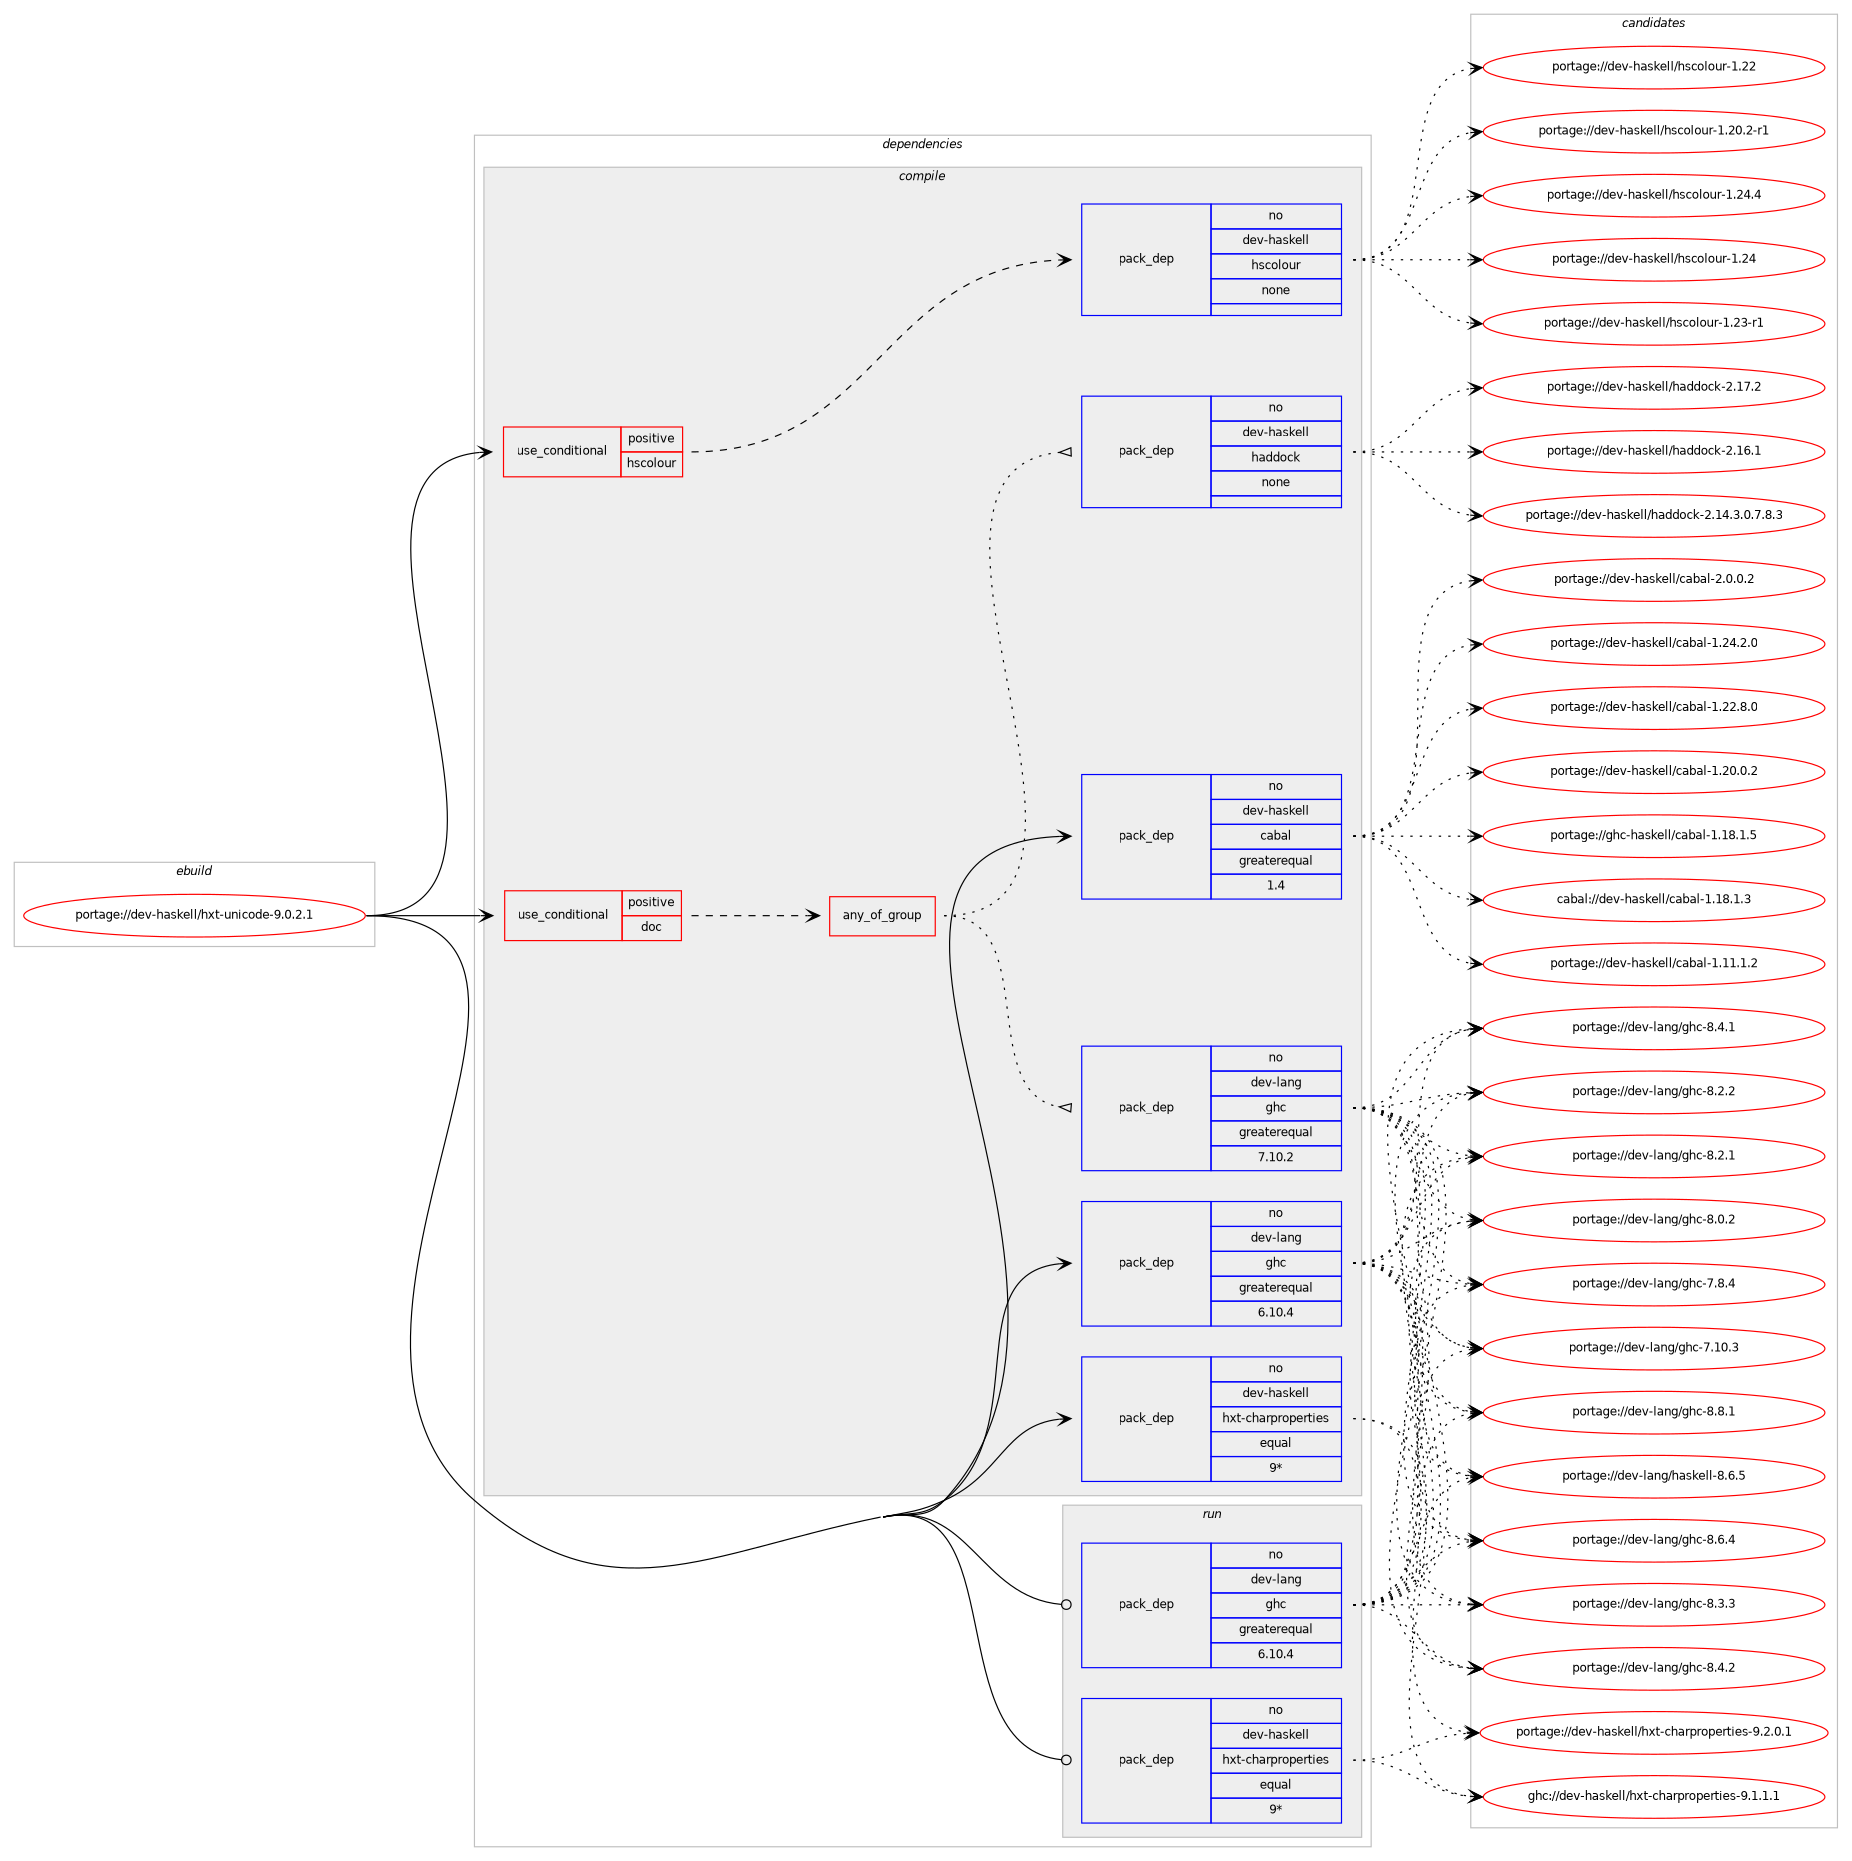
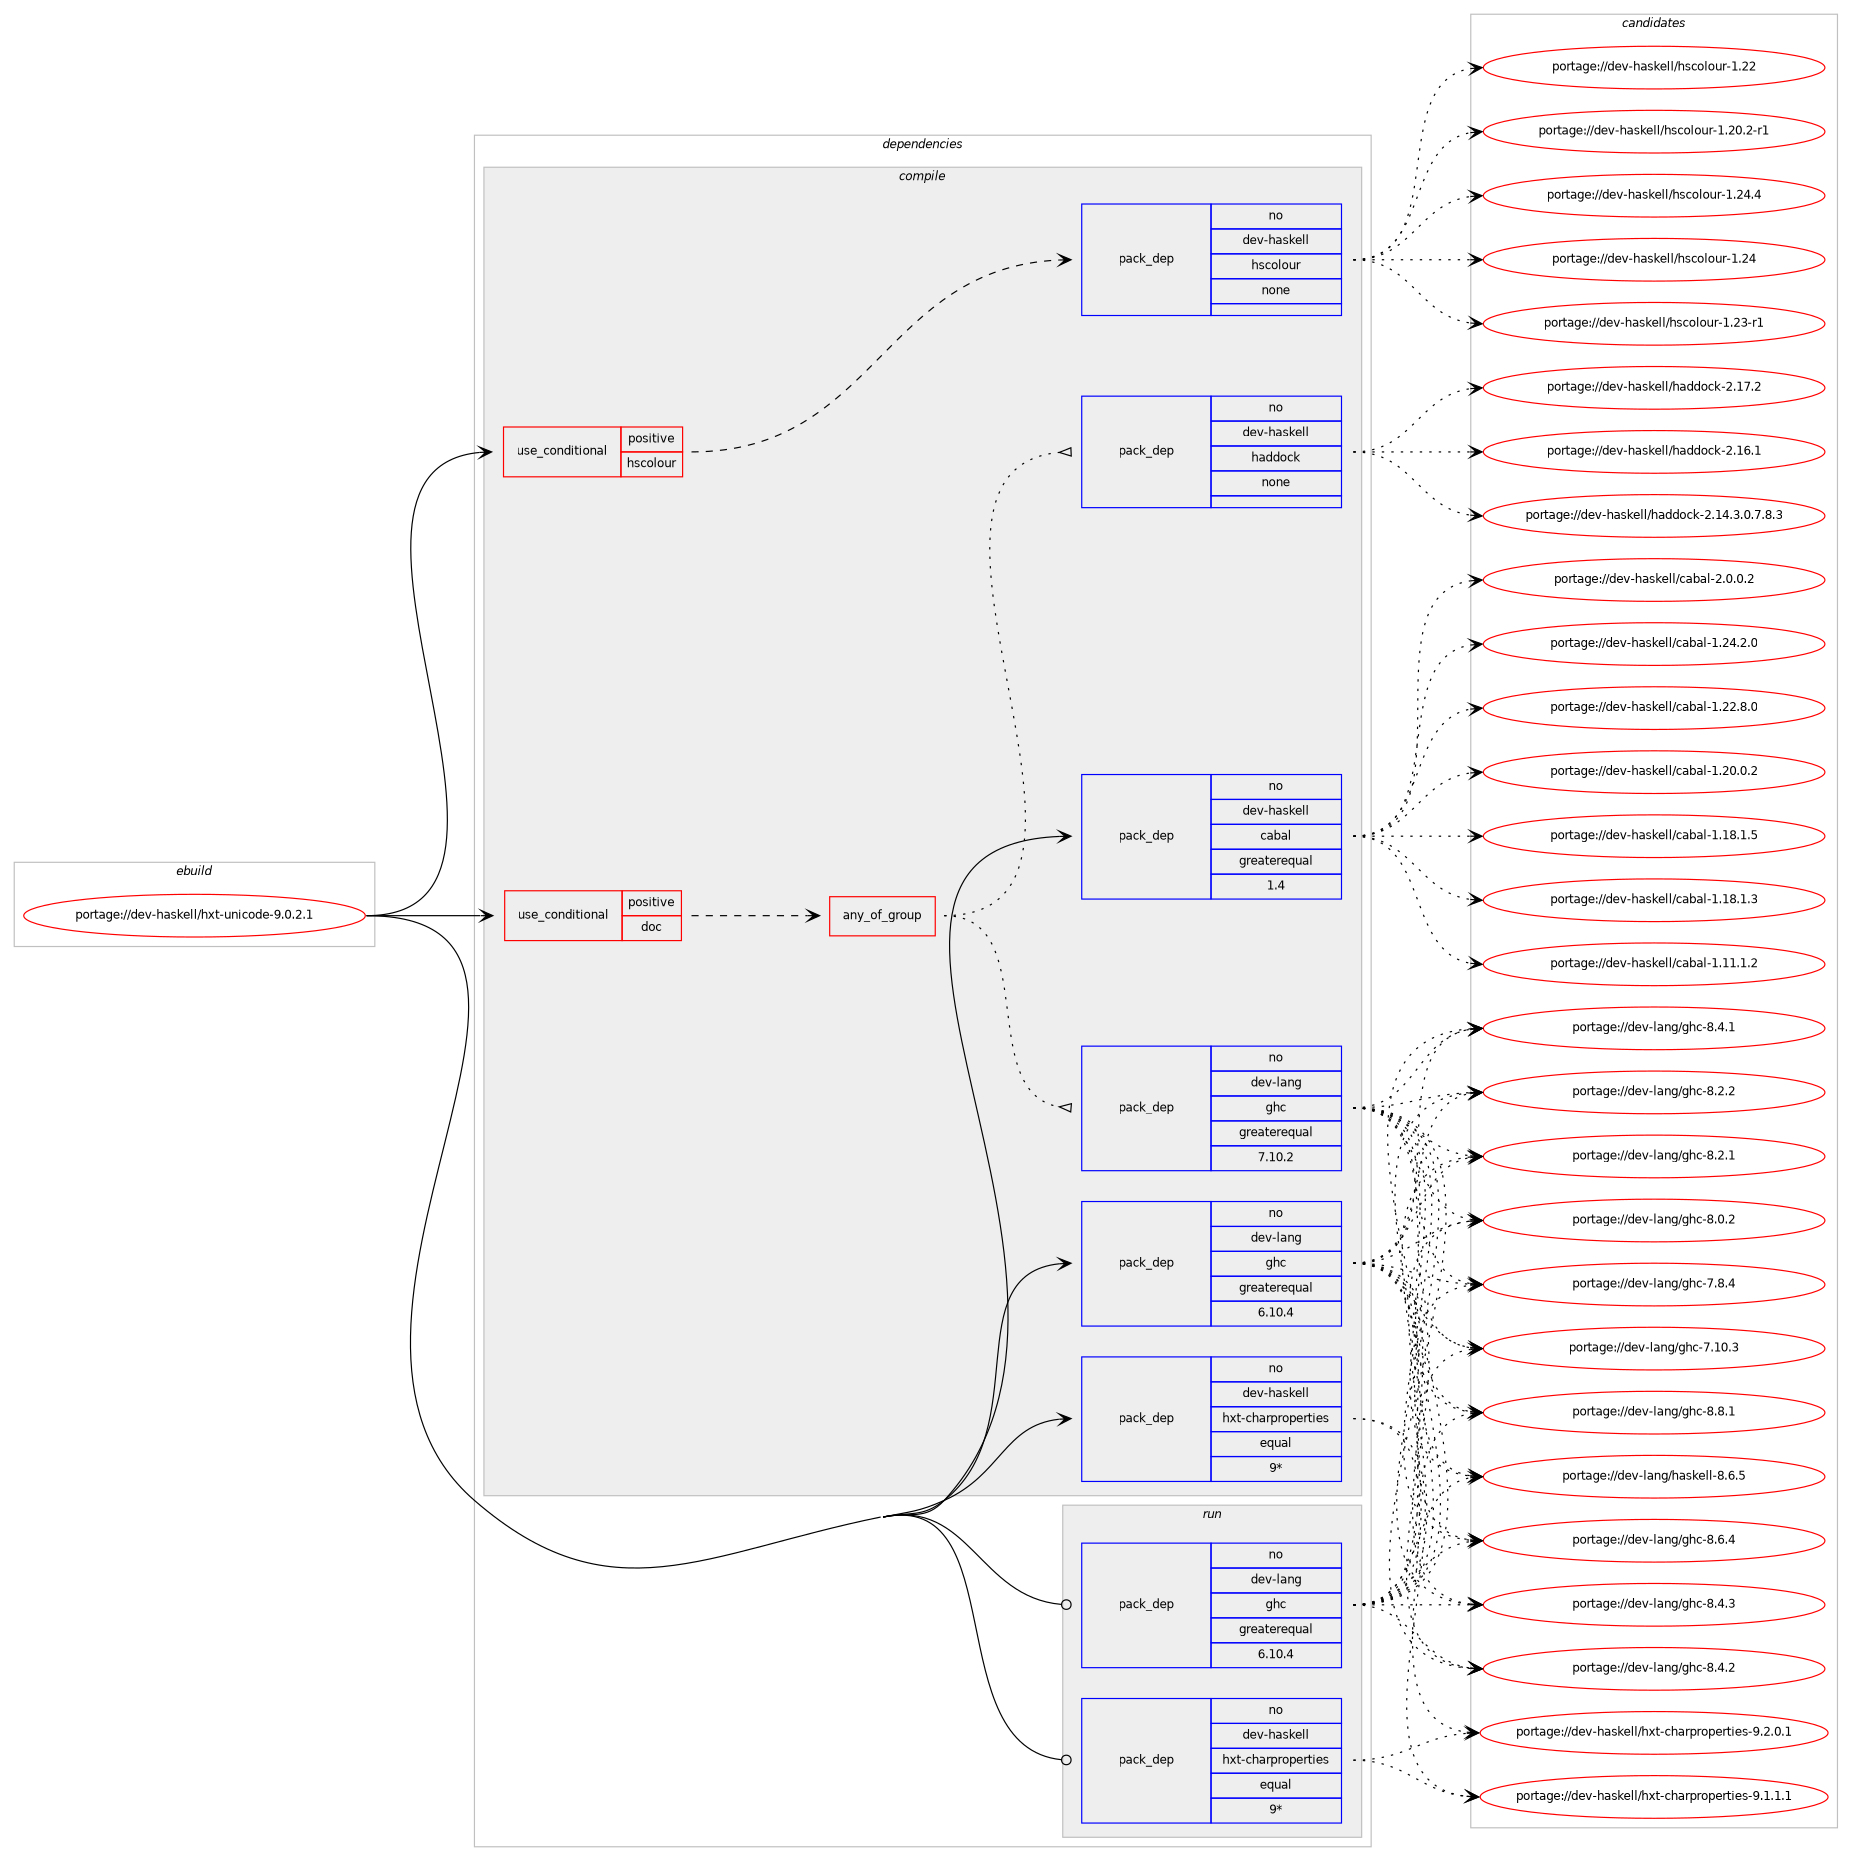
(1654, 836) -> (1654, 836)
(1654, 900) -> (1654, 900)
(1654, 1605) -> (1654, 1605)
(1654, 1797) -> (1654, 1797)
